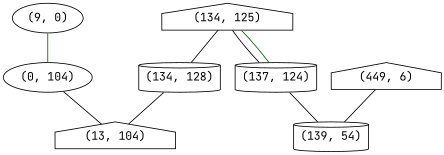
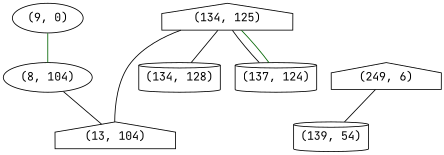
(48, 77) -> (48, 77)
(386, 77) -> (386, 77)
(304, 107) -> none
(146, 108) -> (130, 64)
